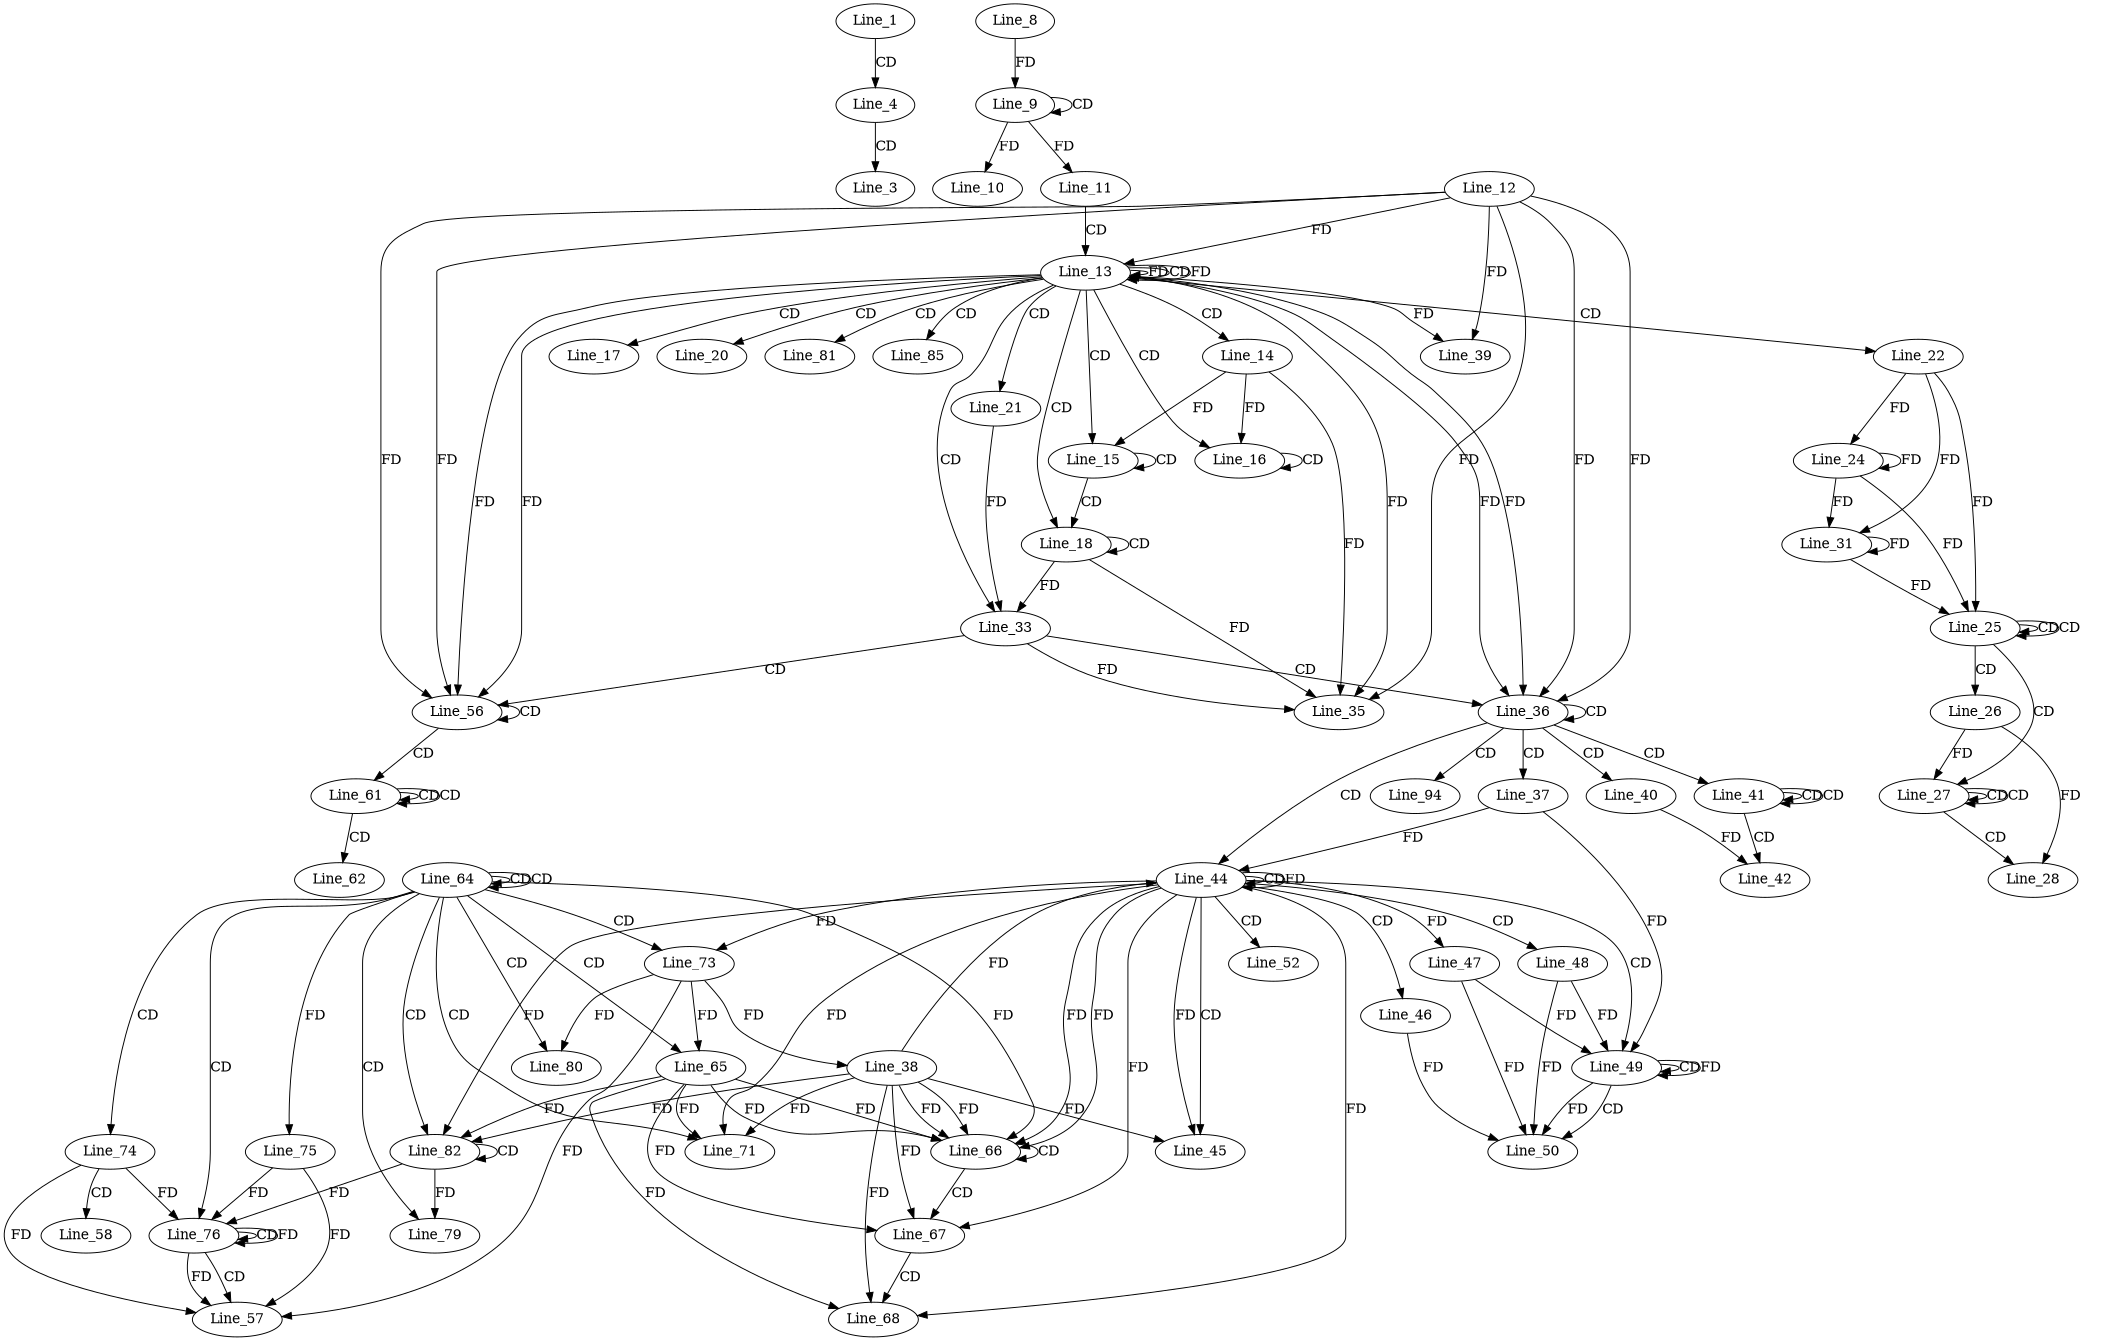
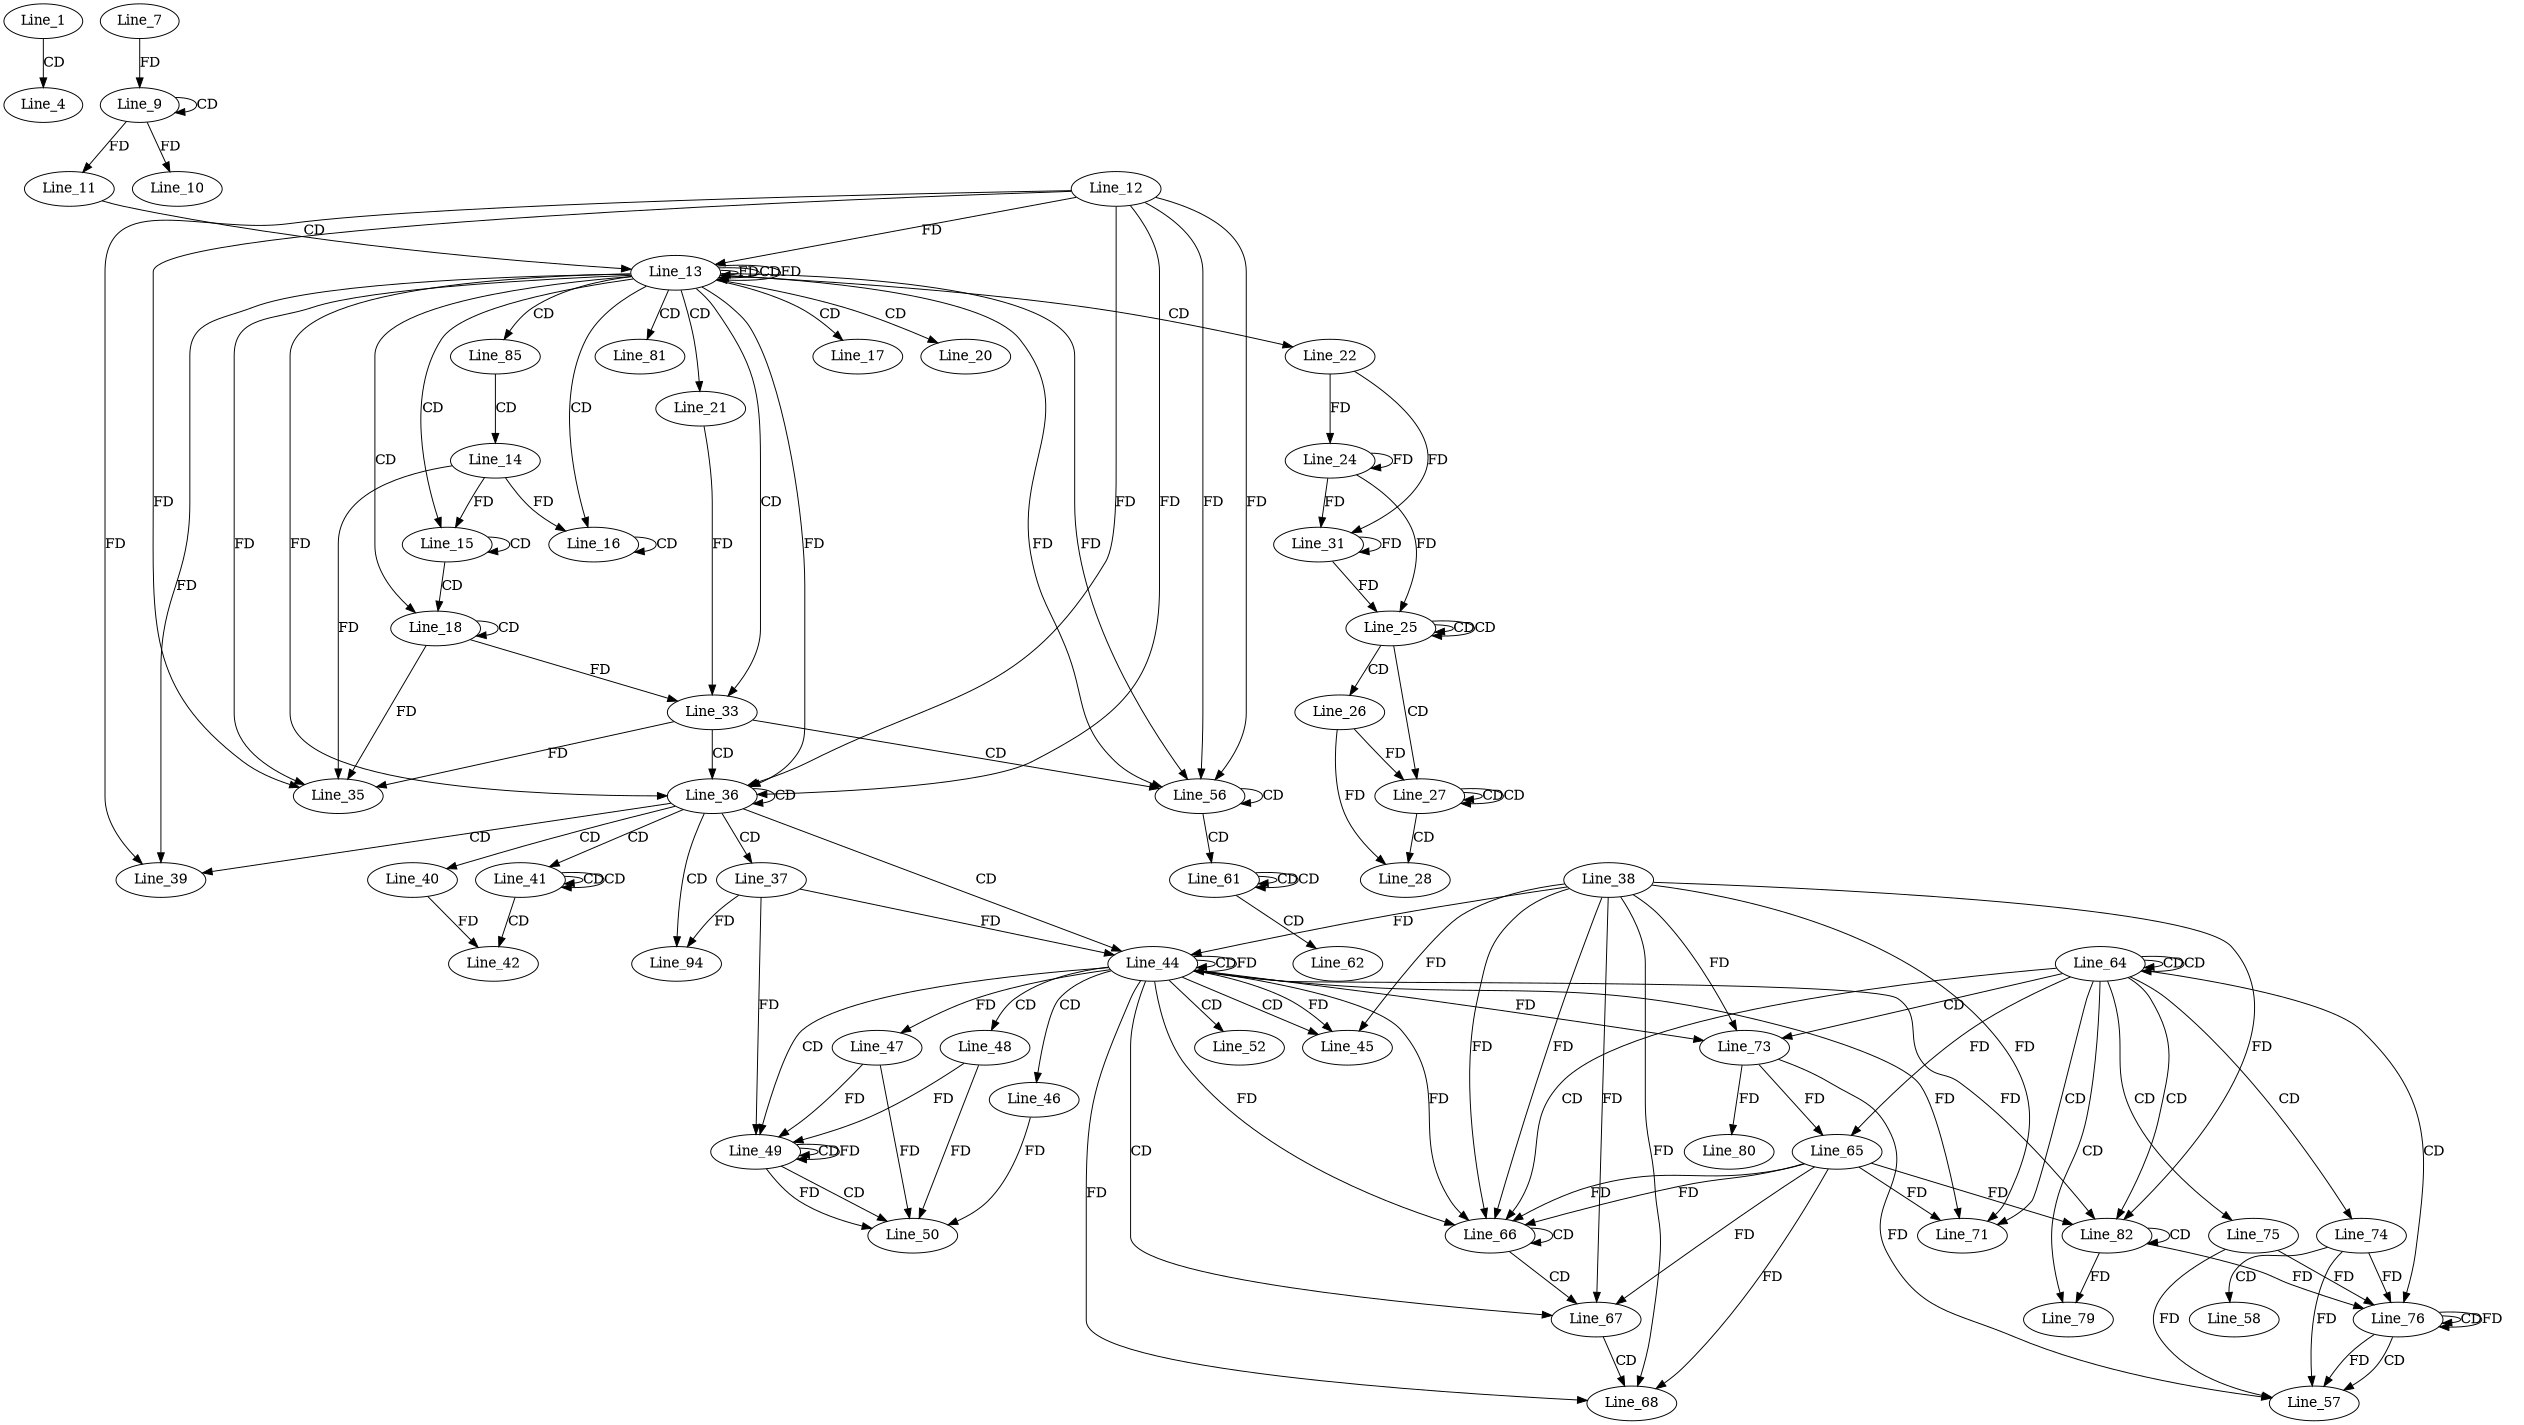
(1015, 21) -> (140, 21)
(875, 189) -> none
(1172, 305) -> (495, 404)
(1970, 483) -> none
none -> (442, 837)
none -> (714, 915)
(594, 964) -> (1980, 1048)
(499, 970) -> none
(315, 1016) -> (2145, 1100)
(1004, 1016) -> (1572, 1100)
(758, 1042) -> (1690, 952)
(1139, 1068) -> (1141, 1152)
